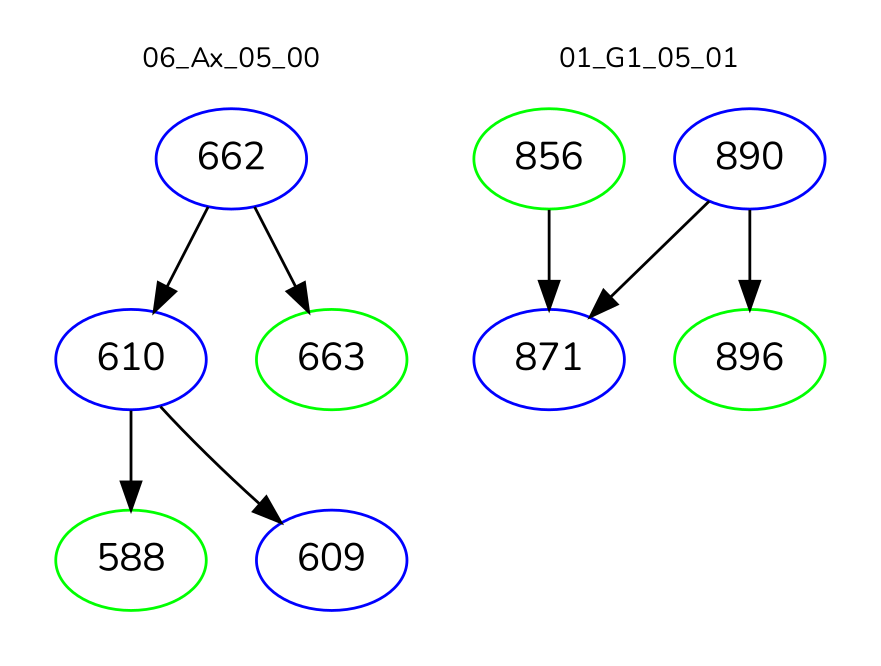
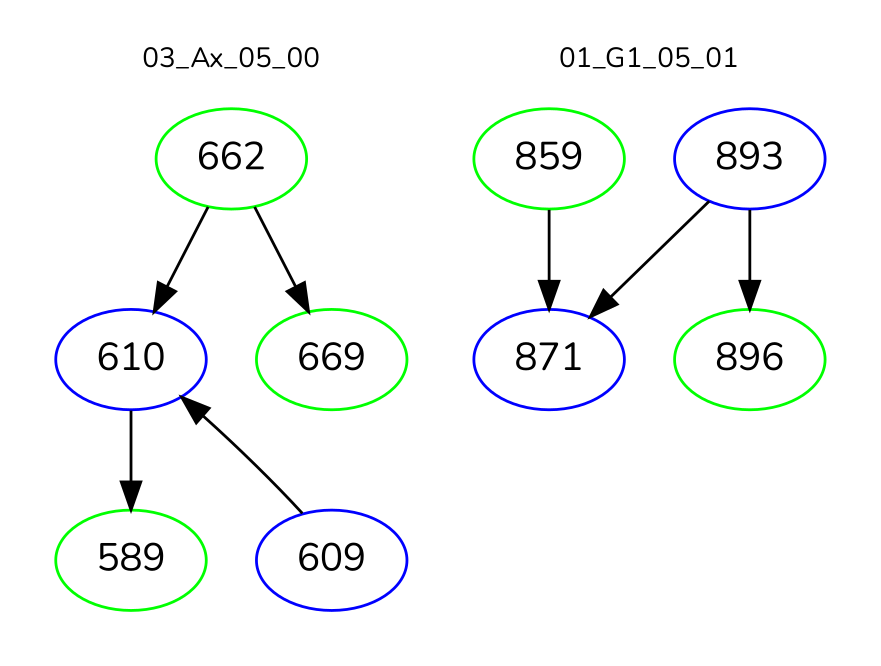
(231, 60) -> (231, 60)
(231, 159) -> (231, 159)
(549, 159) -> (549, 159)
(750, 159) -> (750, 159)
(332, 360) -> (332, 360)
(209, 456) -> (254, 464)
(131, 560) -> (131, 560)
